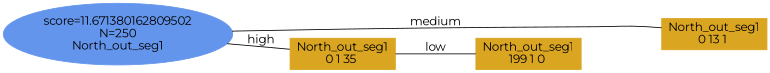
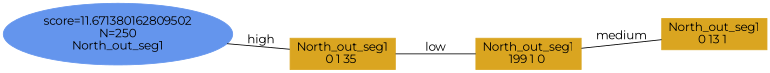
(447, 28) -> (622, 44)
